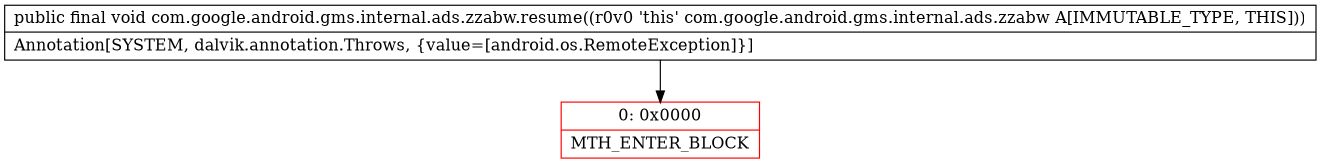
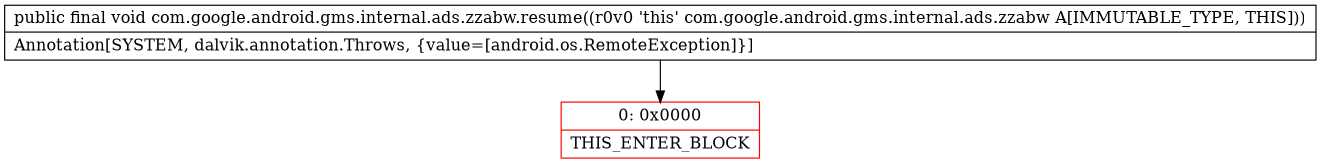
(660, 144) -> (660, 144)
